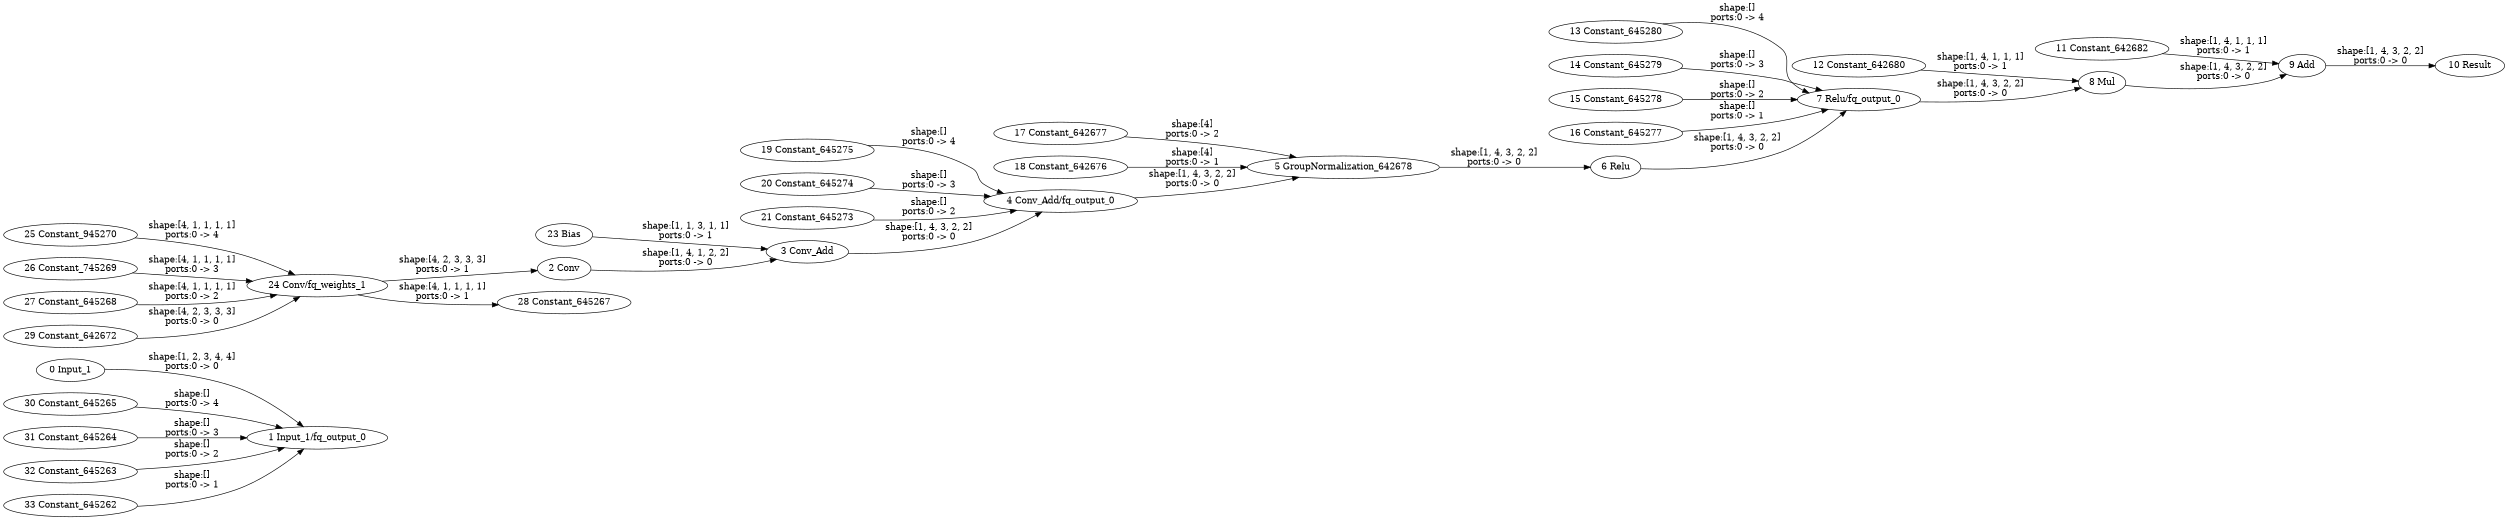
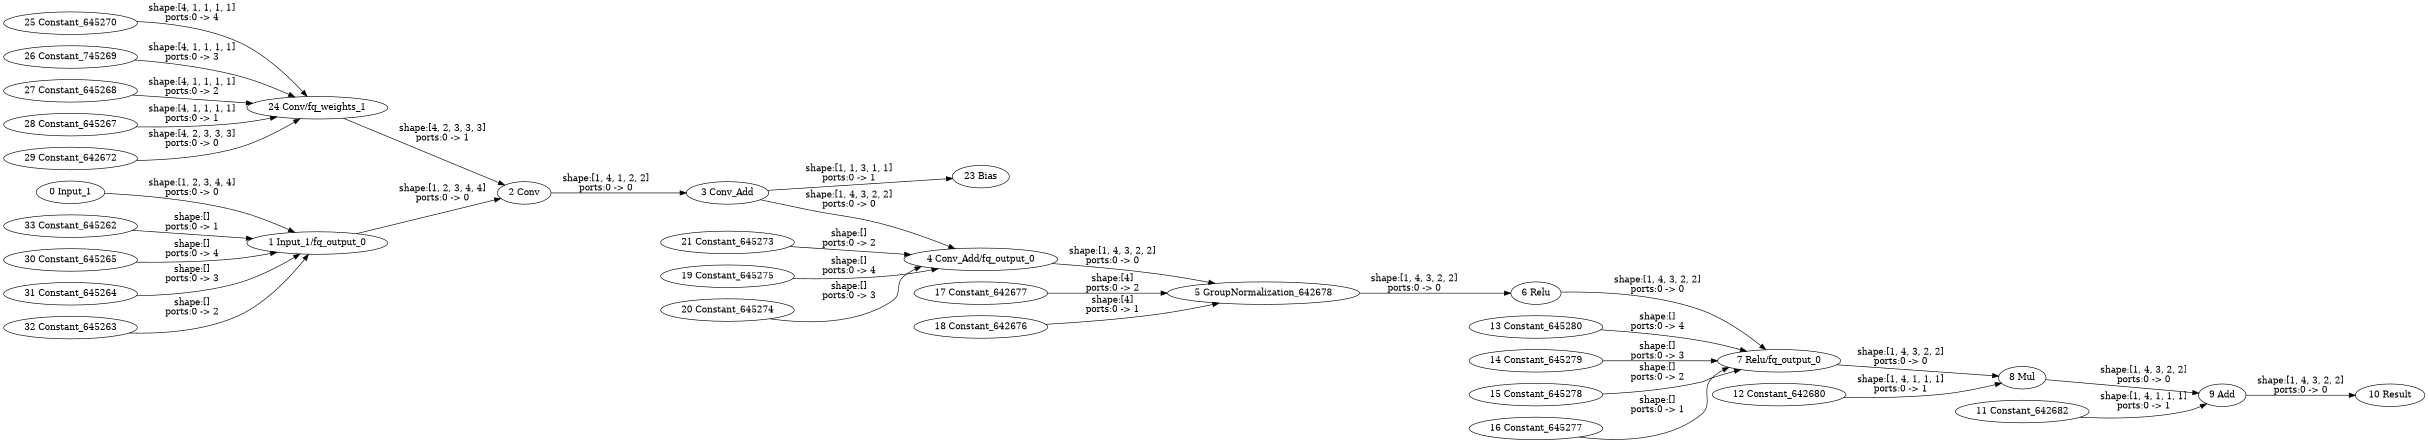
none -> (426, 217)
(71, 235) -> (71, 23)
(677, 243) -> (857, 185)
(425, 303) -> (204, 126)
